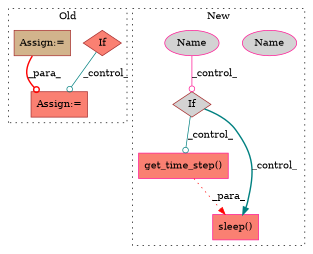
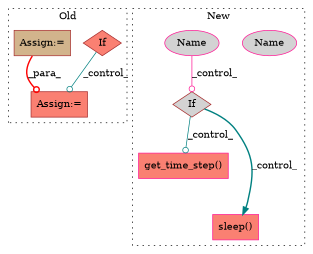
(207, 194) -> none
